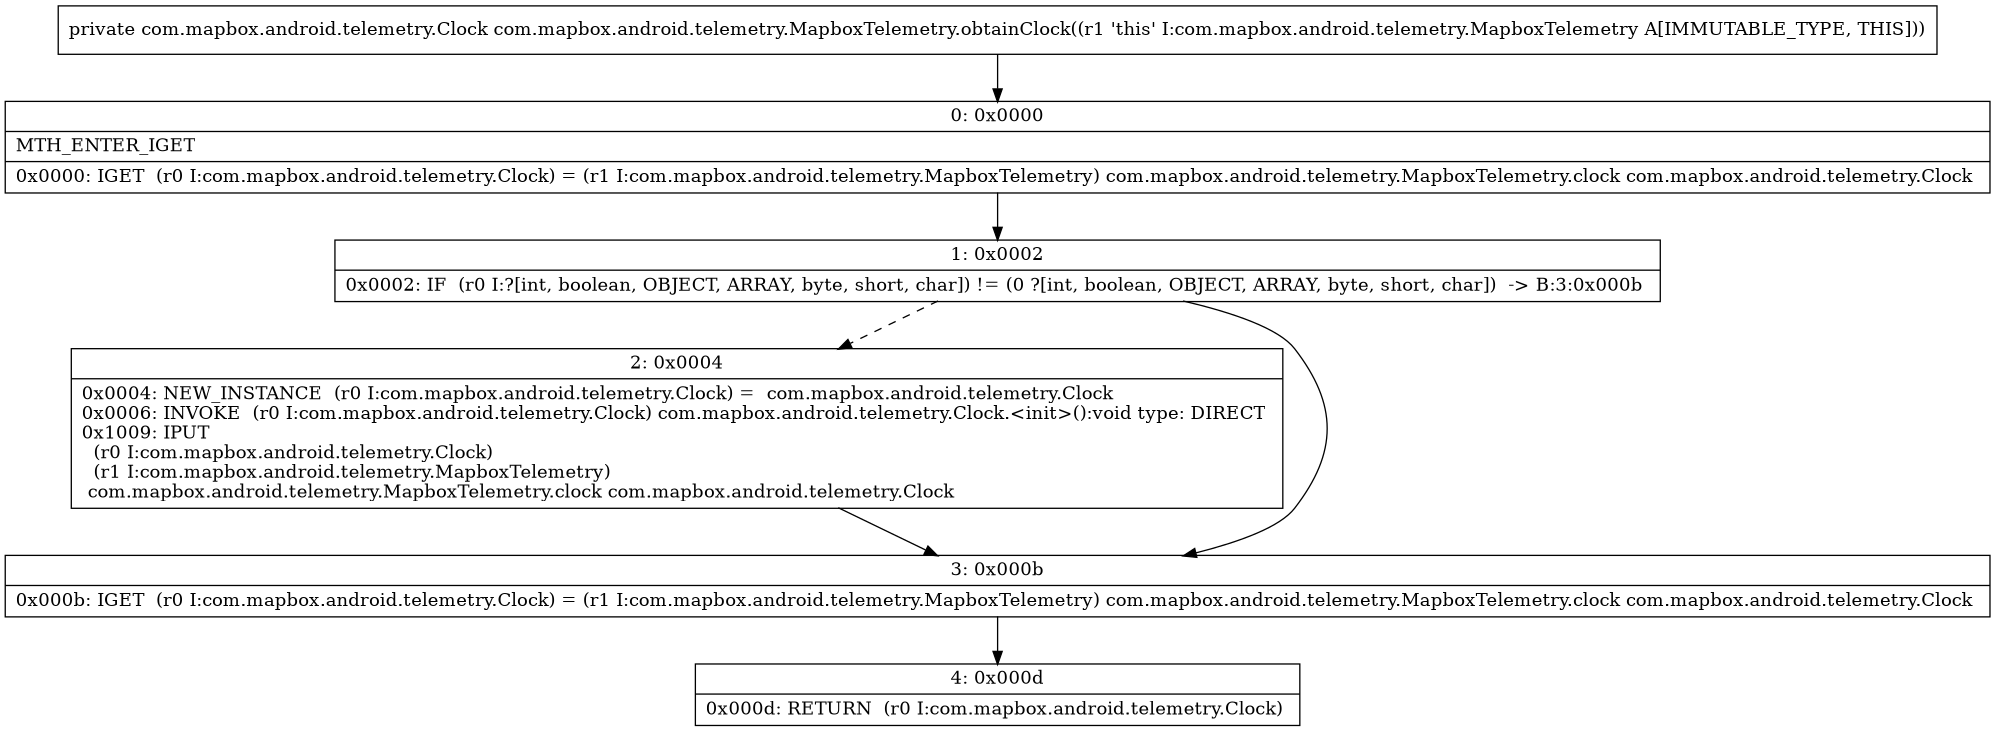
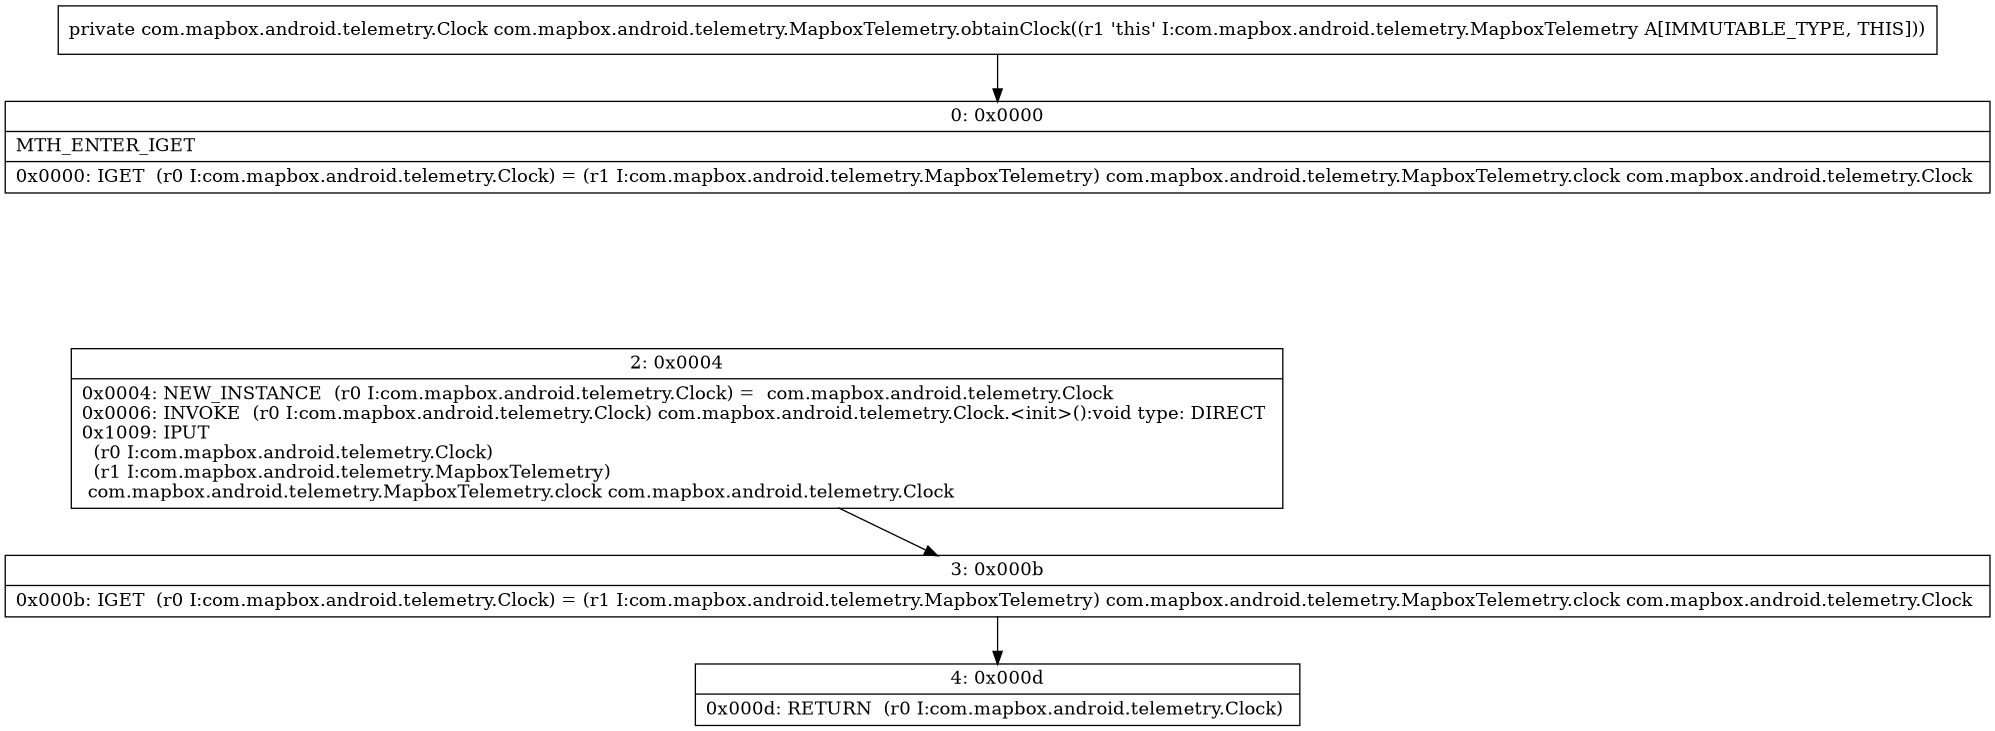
(998, 271) -> none
